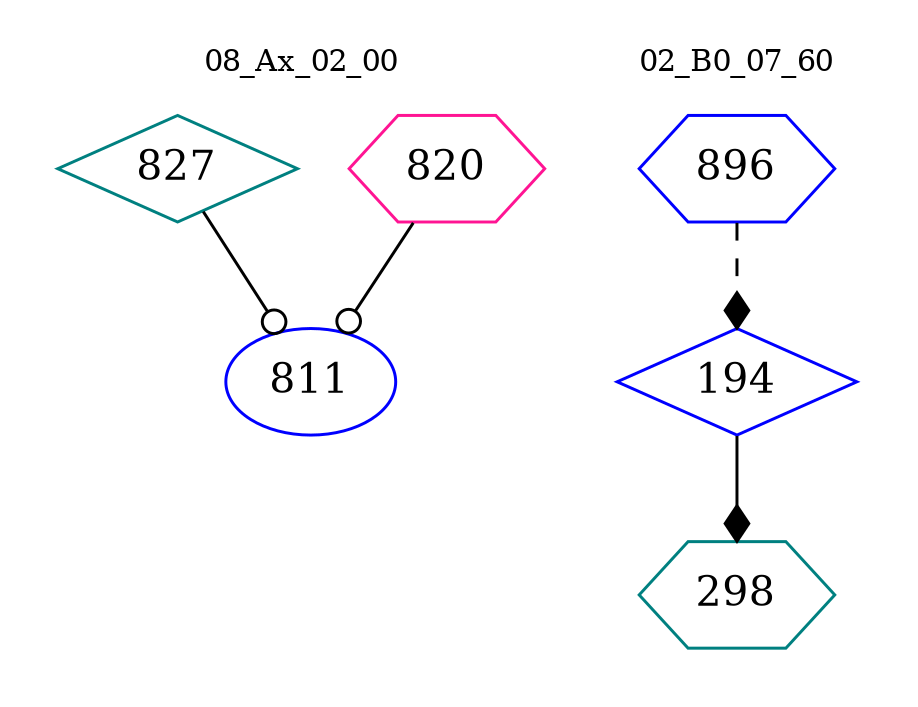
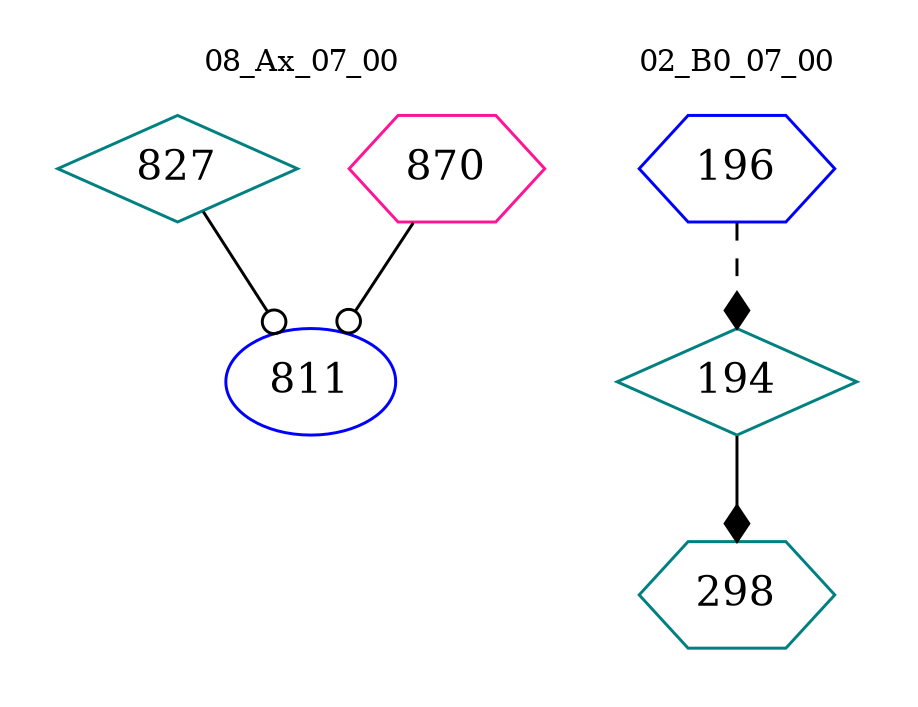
(302, 64) -> (302, 64)
(737, 64) -> (737, 64)
(447, 169) -> (447, 169)
(737, 169) -> (737, 169)
(737, 382) -> (737, 382)
